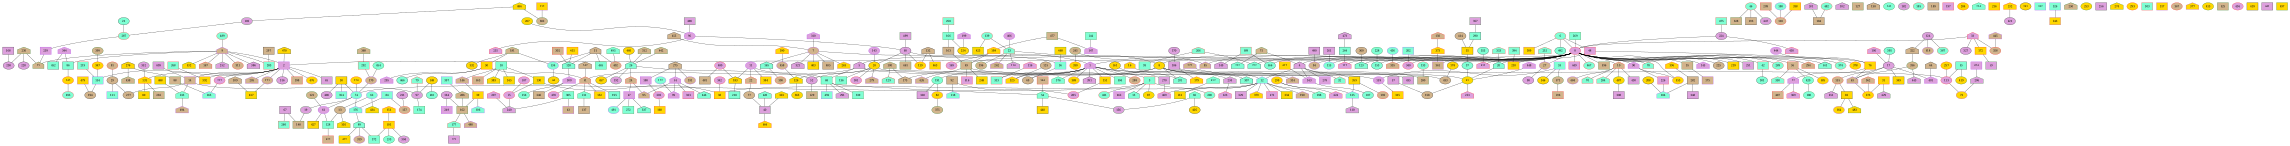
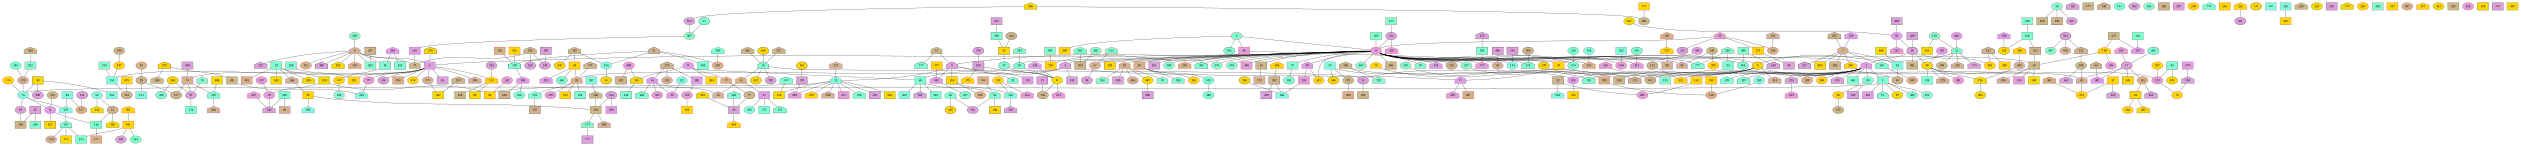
(1811, 6) -> (1080, 51)
none -> (1466, 66)
(1855, 66) -> (1232, 66)
none -> (1270, 76)
(688, 95) -> (657, 95)
